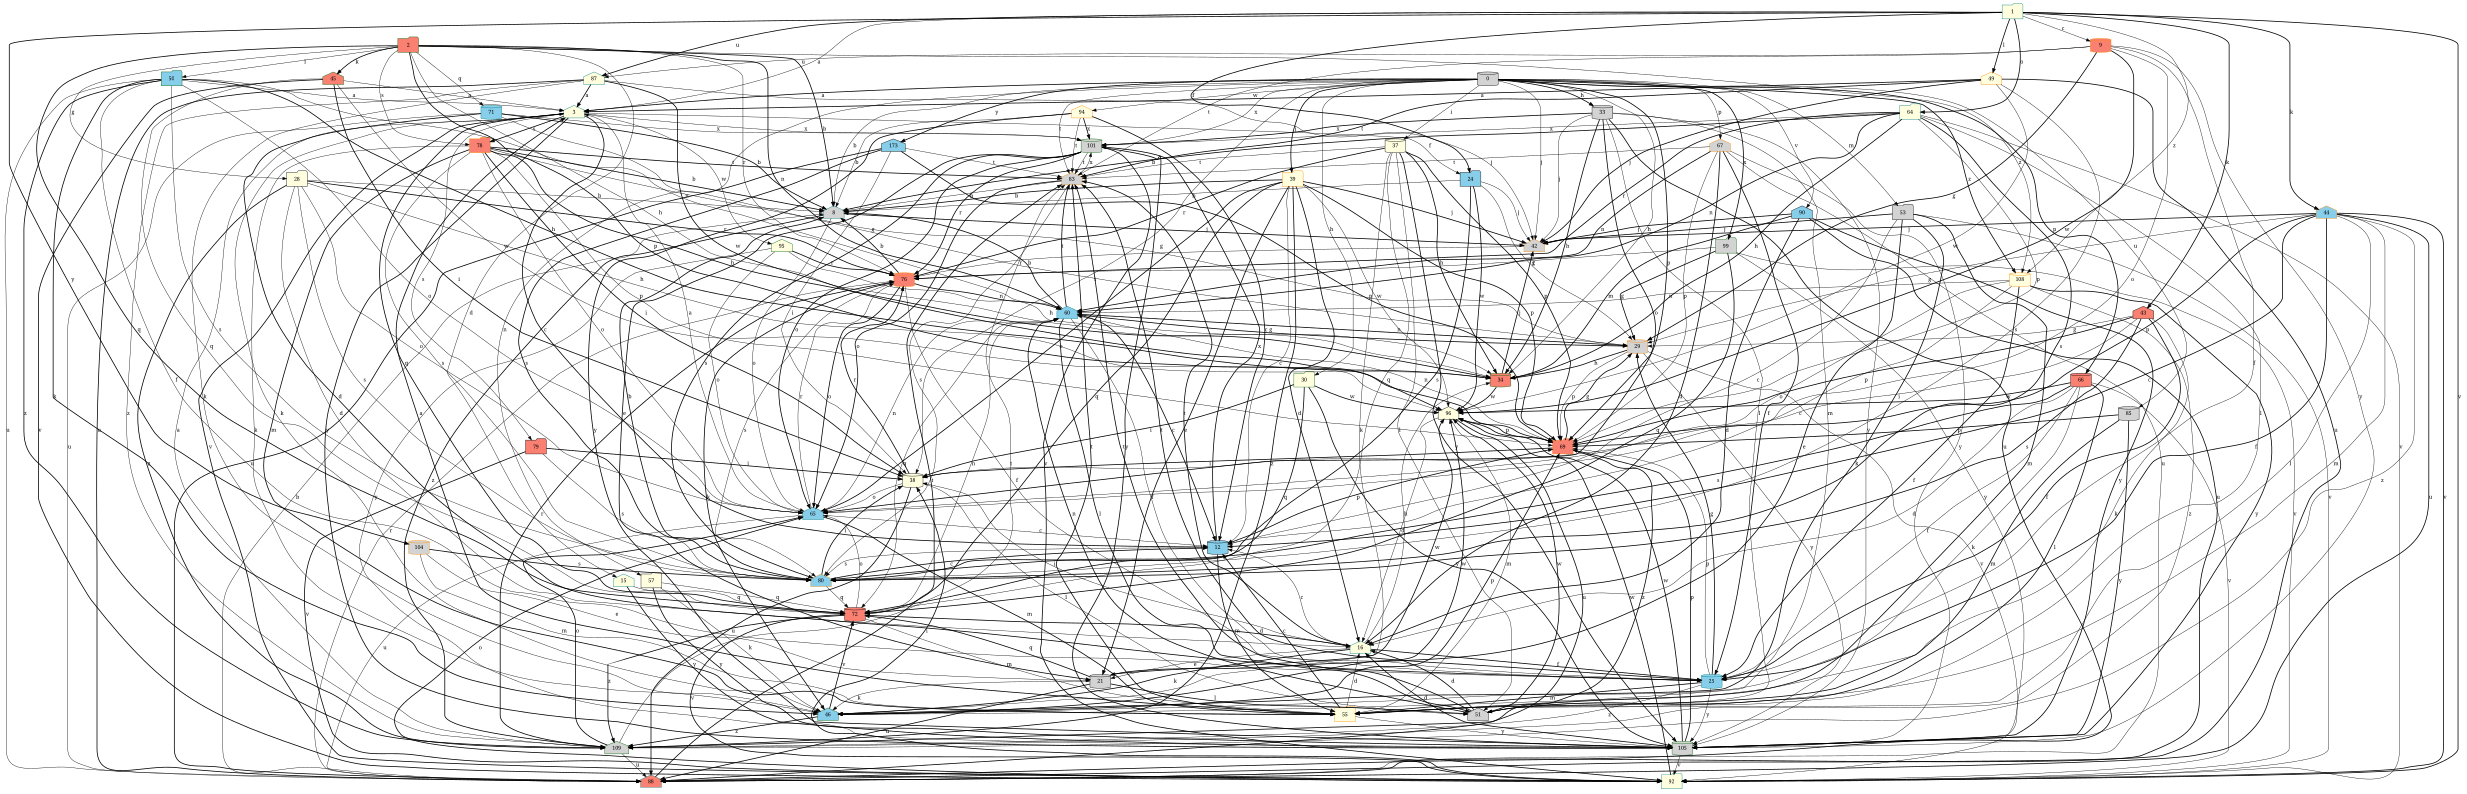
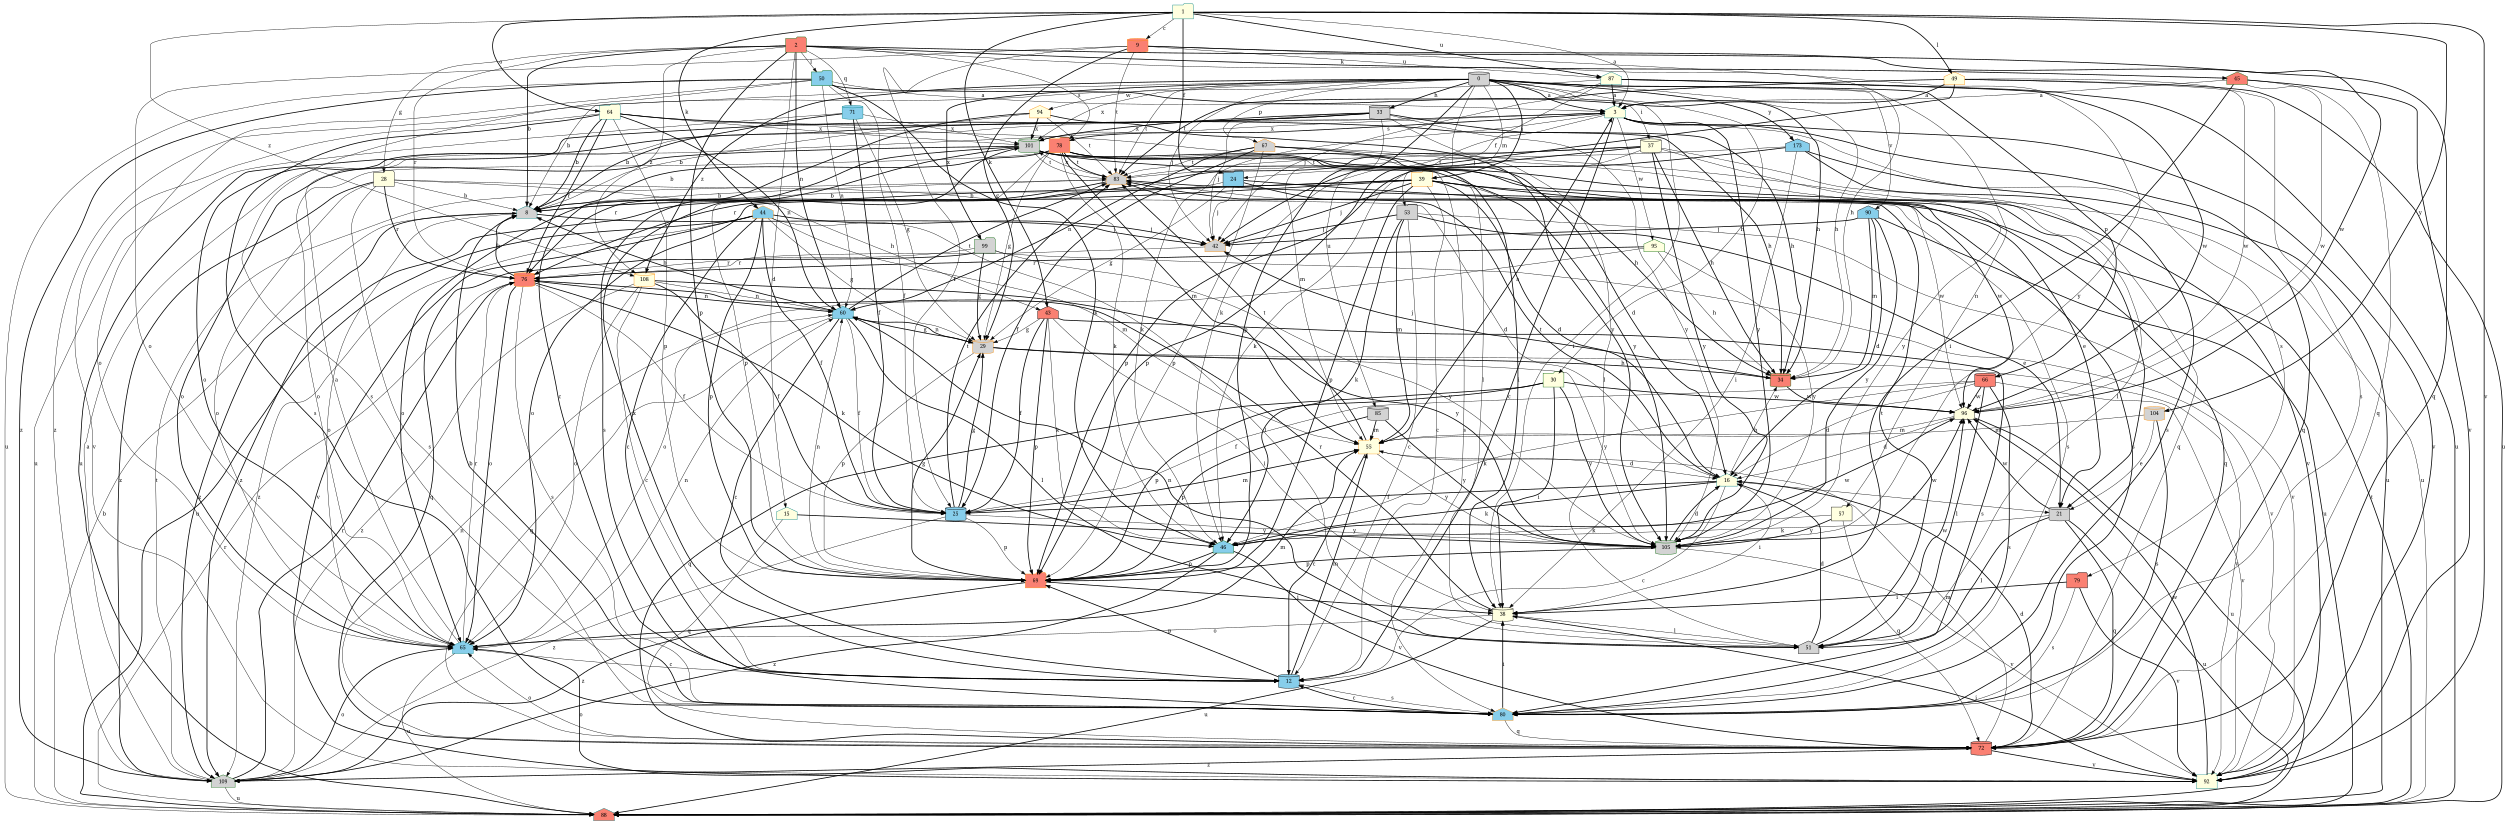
(889, 329) -> (790, 211)
(340, 397) -> (879, 313)
(1503, 432) -> (1275, 410)
(1712, 681) -> (956, 514)
